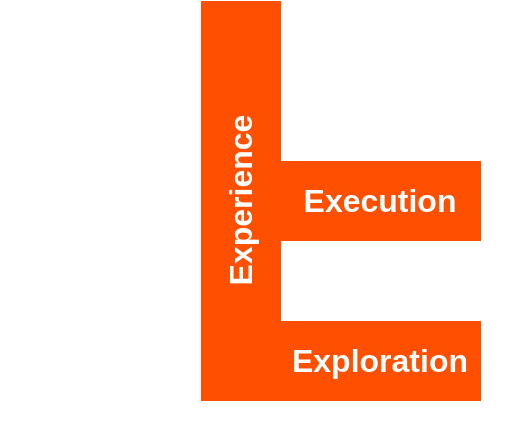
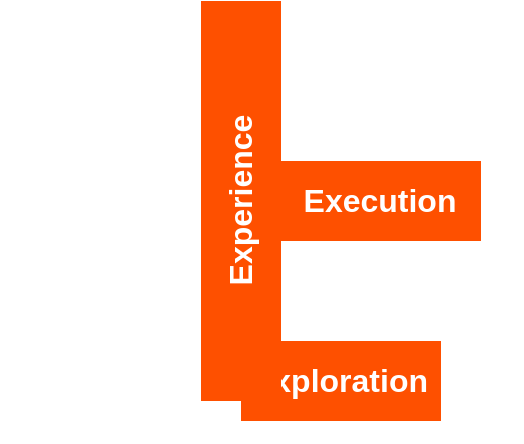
(381, 361) -> (341, 381)
